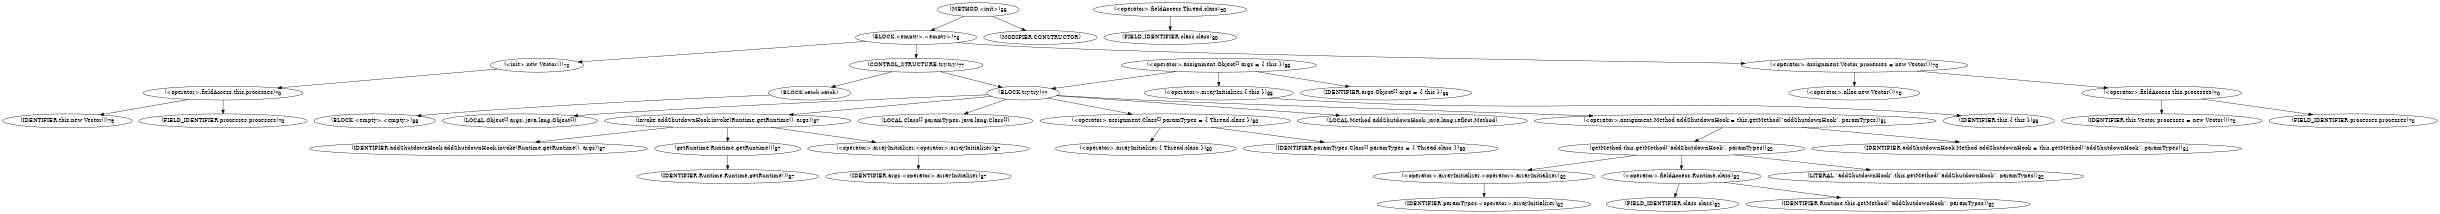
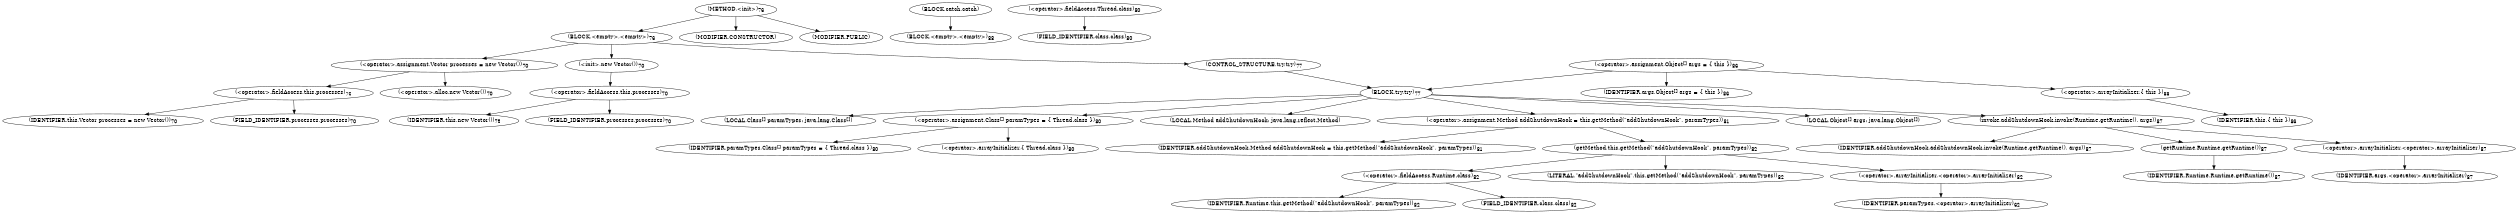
(1004, 9) -> (761, 9)
(1223, 9) -> (1137, 9)
none -> (841, 37)
(864, 79) -> none
